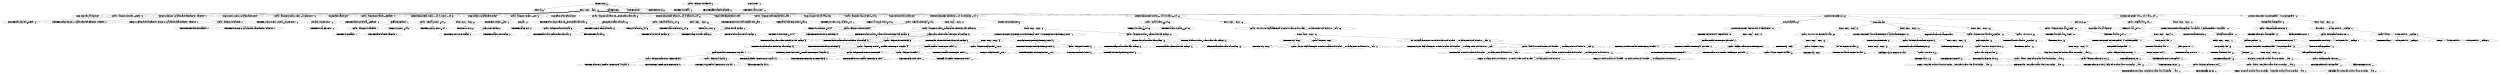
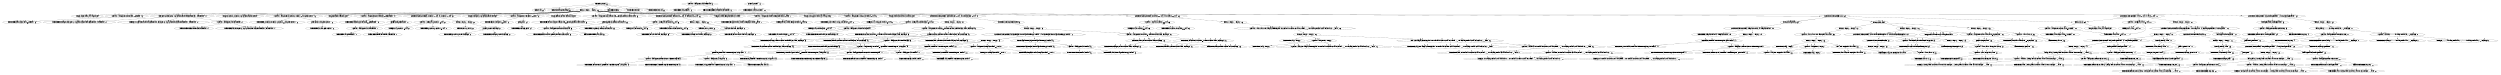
none -> (561, 10)
(1693, 47) -> none
